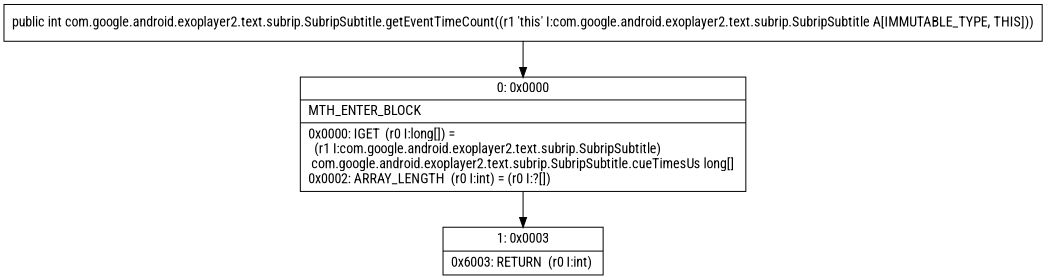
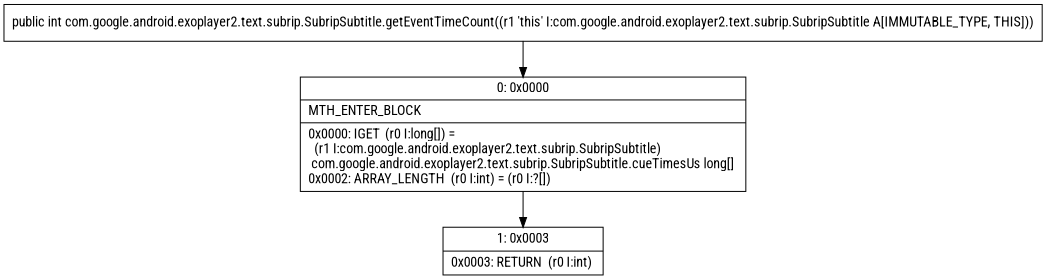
(523, 263) -> (523, 263)
